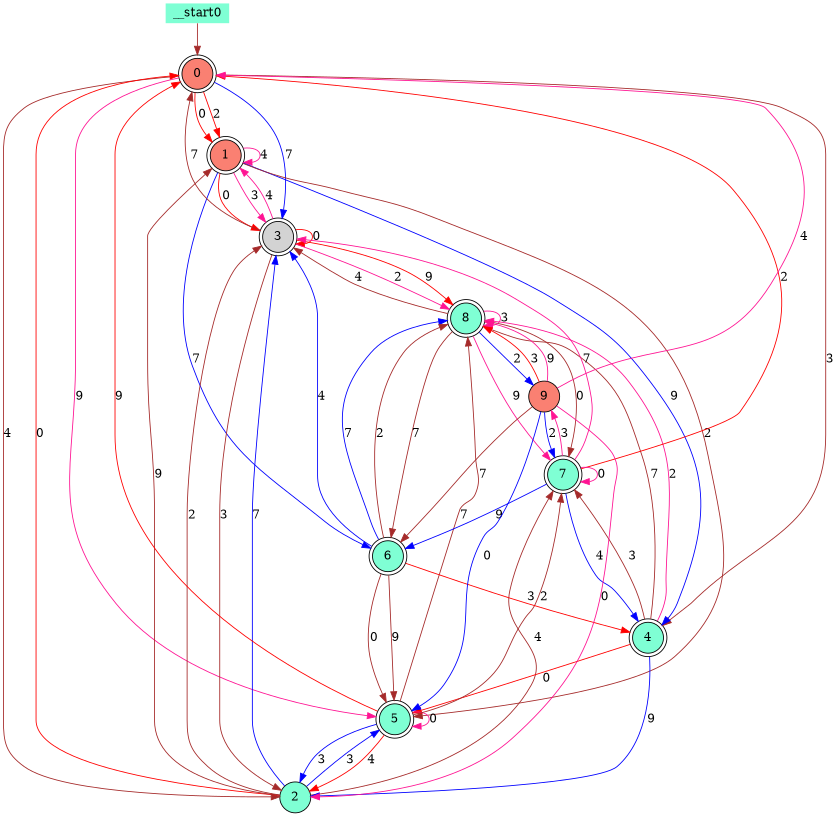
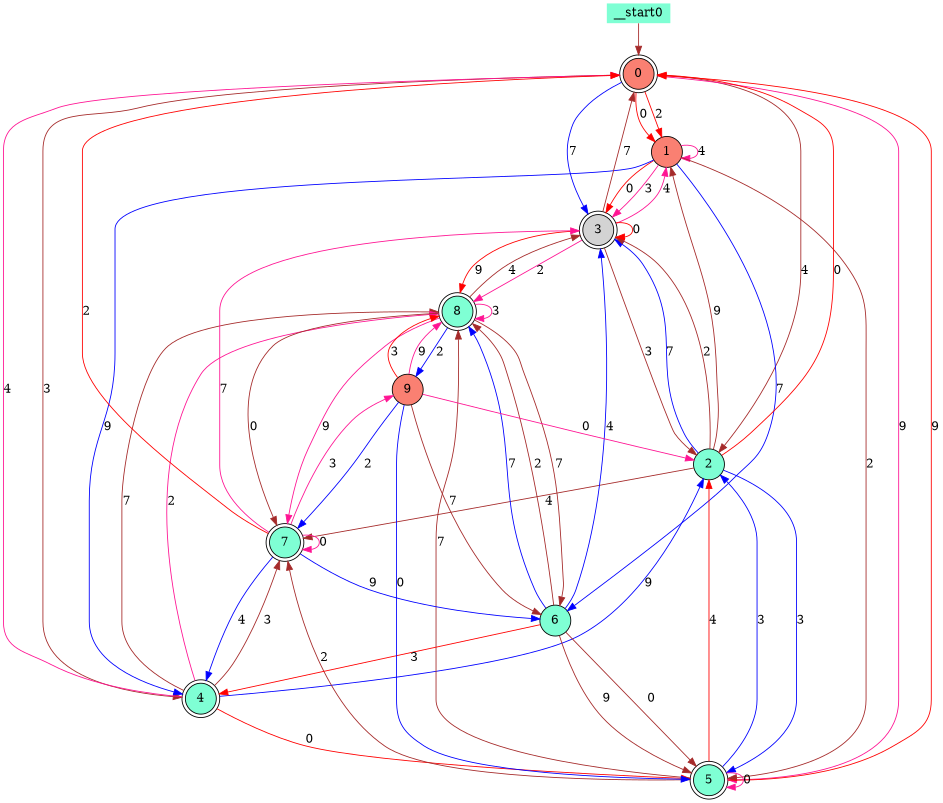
(779, 125) -> (3, 174)
(226, 155) -> (667, 152)
(388, 556) -> (555, 621)
